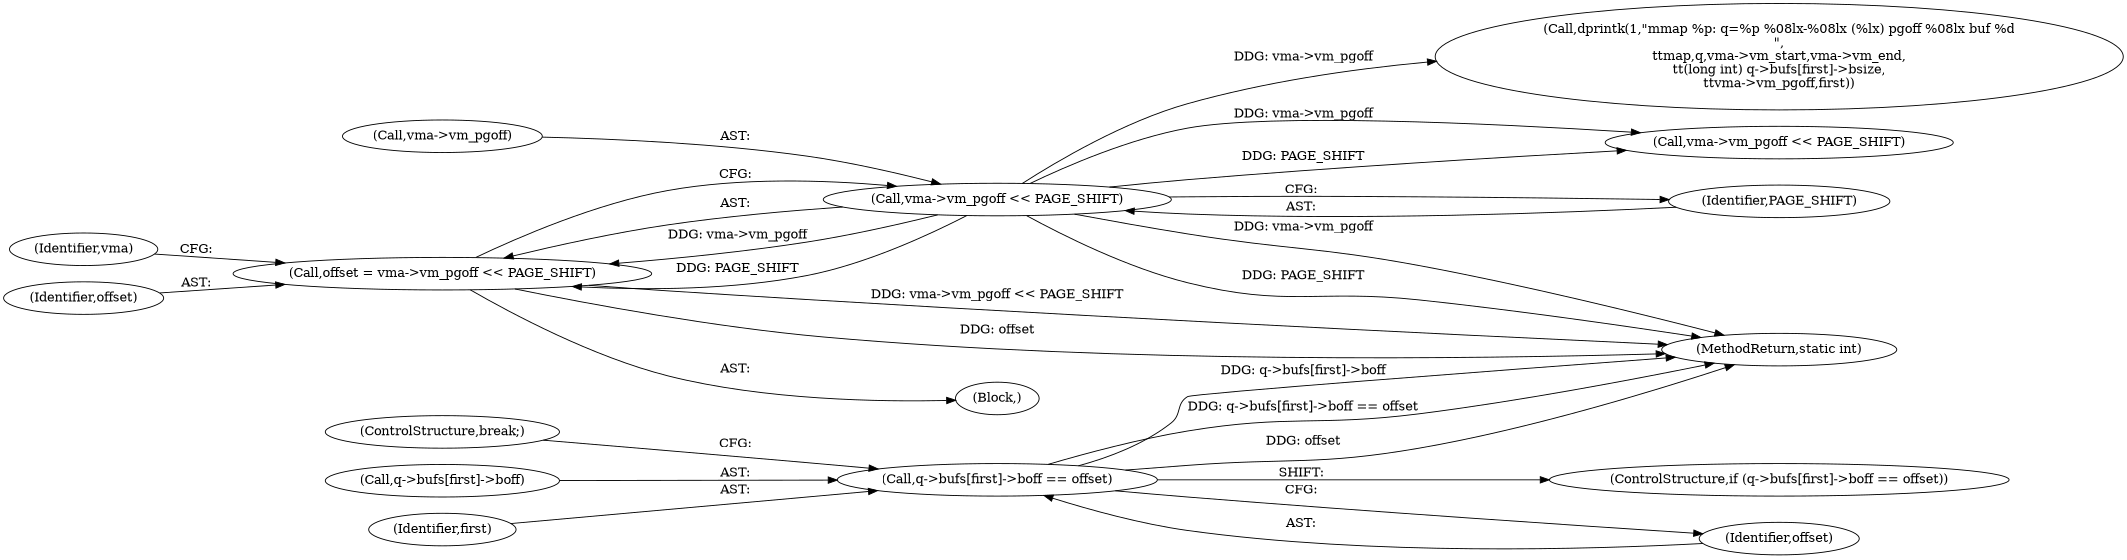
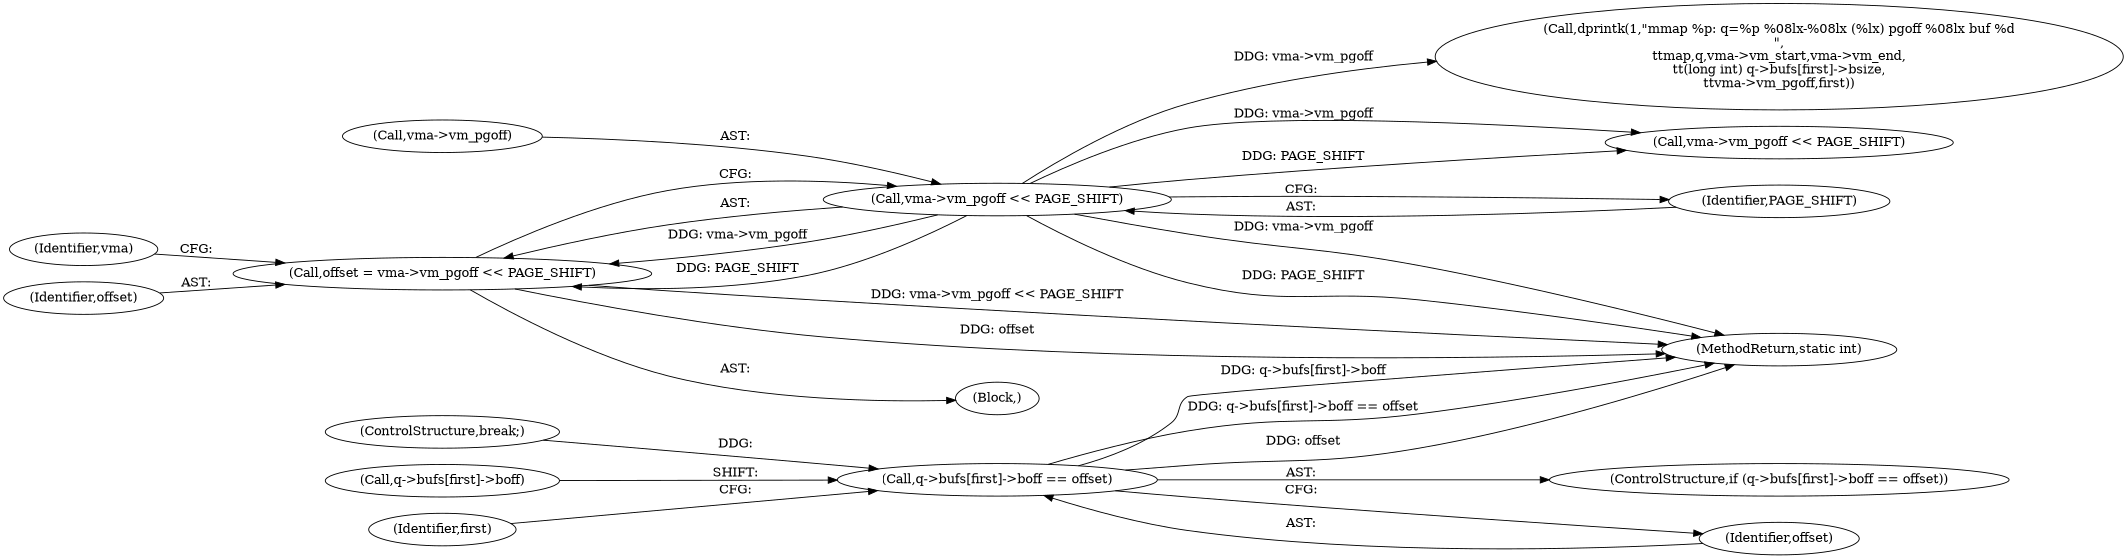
(737, 444) -> (737, 444)
(737, 473) -> (737, 473)
(1303, 473) -> (1303, 473)
(737, 490) -> (737, 490)
